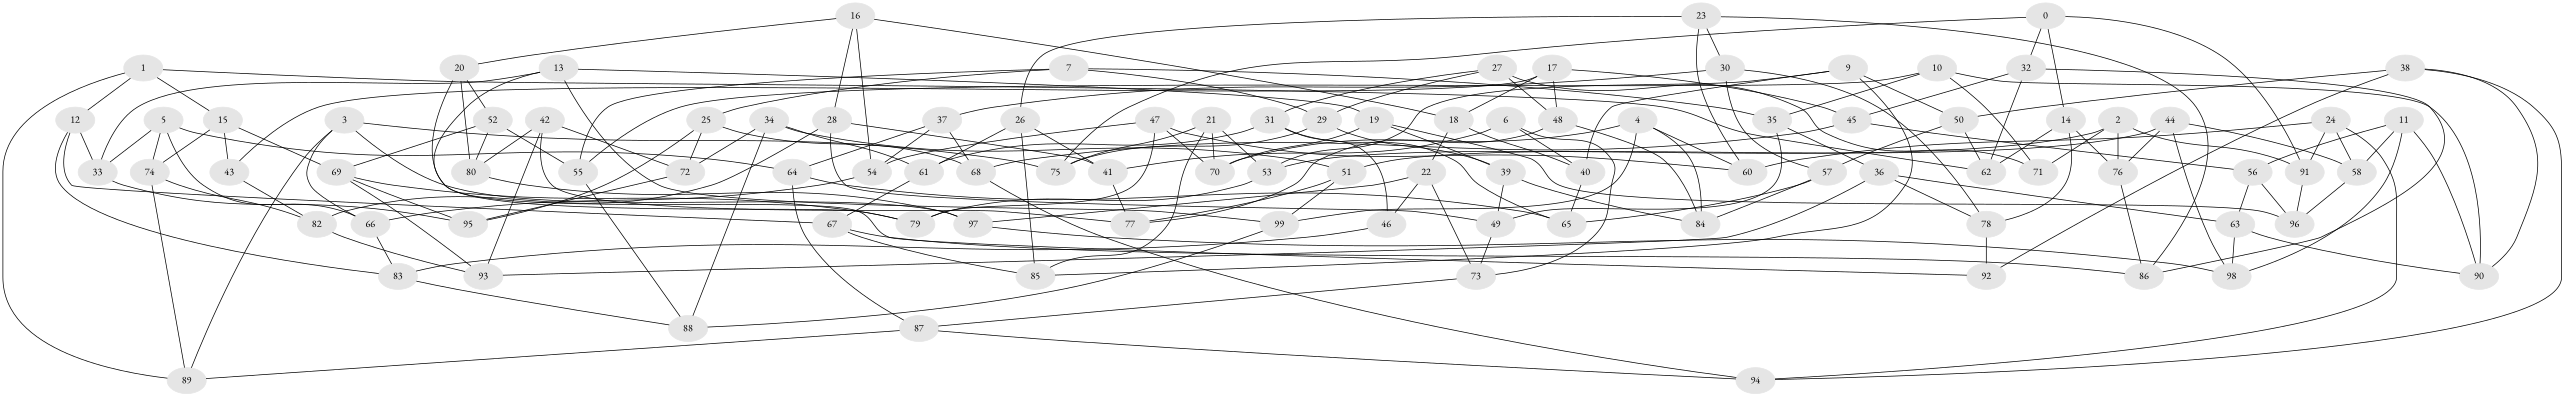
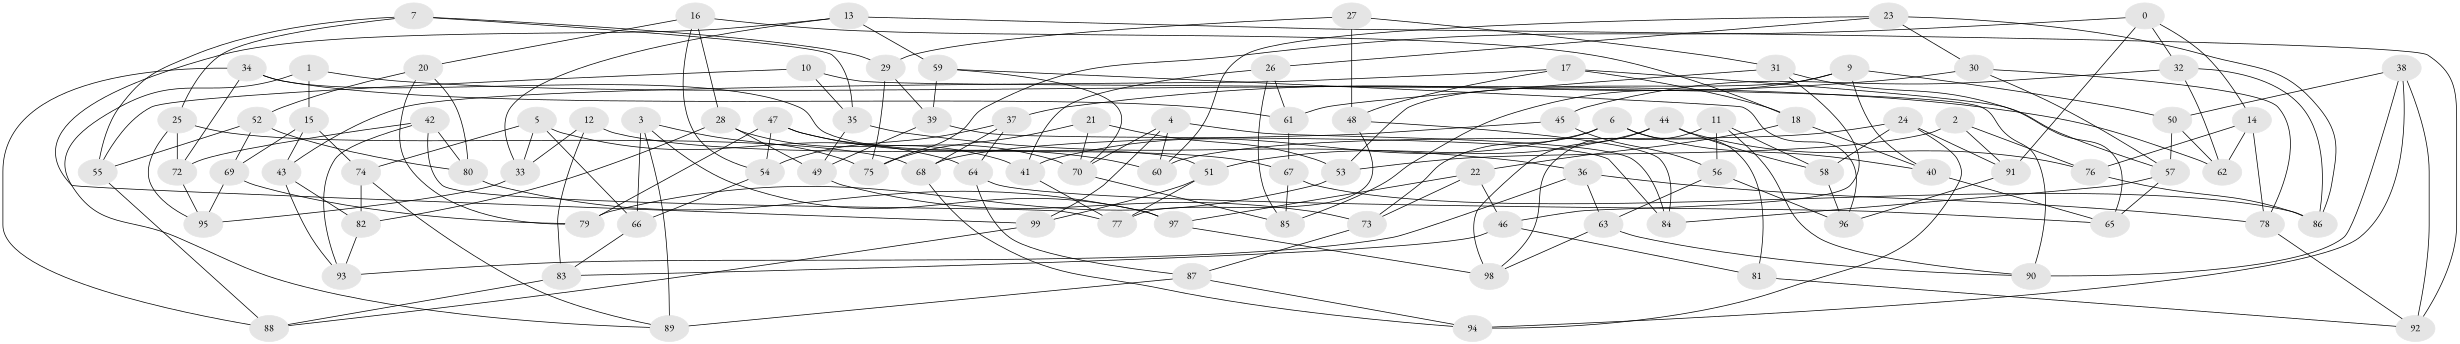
(1672, 79) -> (1846, 89)
(109, 94) -> none
(1374, 120) -> (938, 68)
(2038, 172) -> none
(412, 222) -> (305, 227)
(1162, 232) -> (1147, 190)
none -> (1757, 276)
